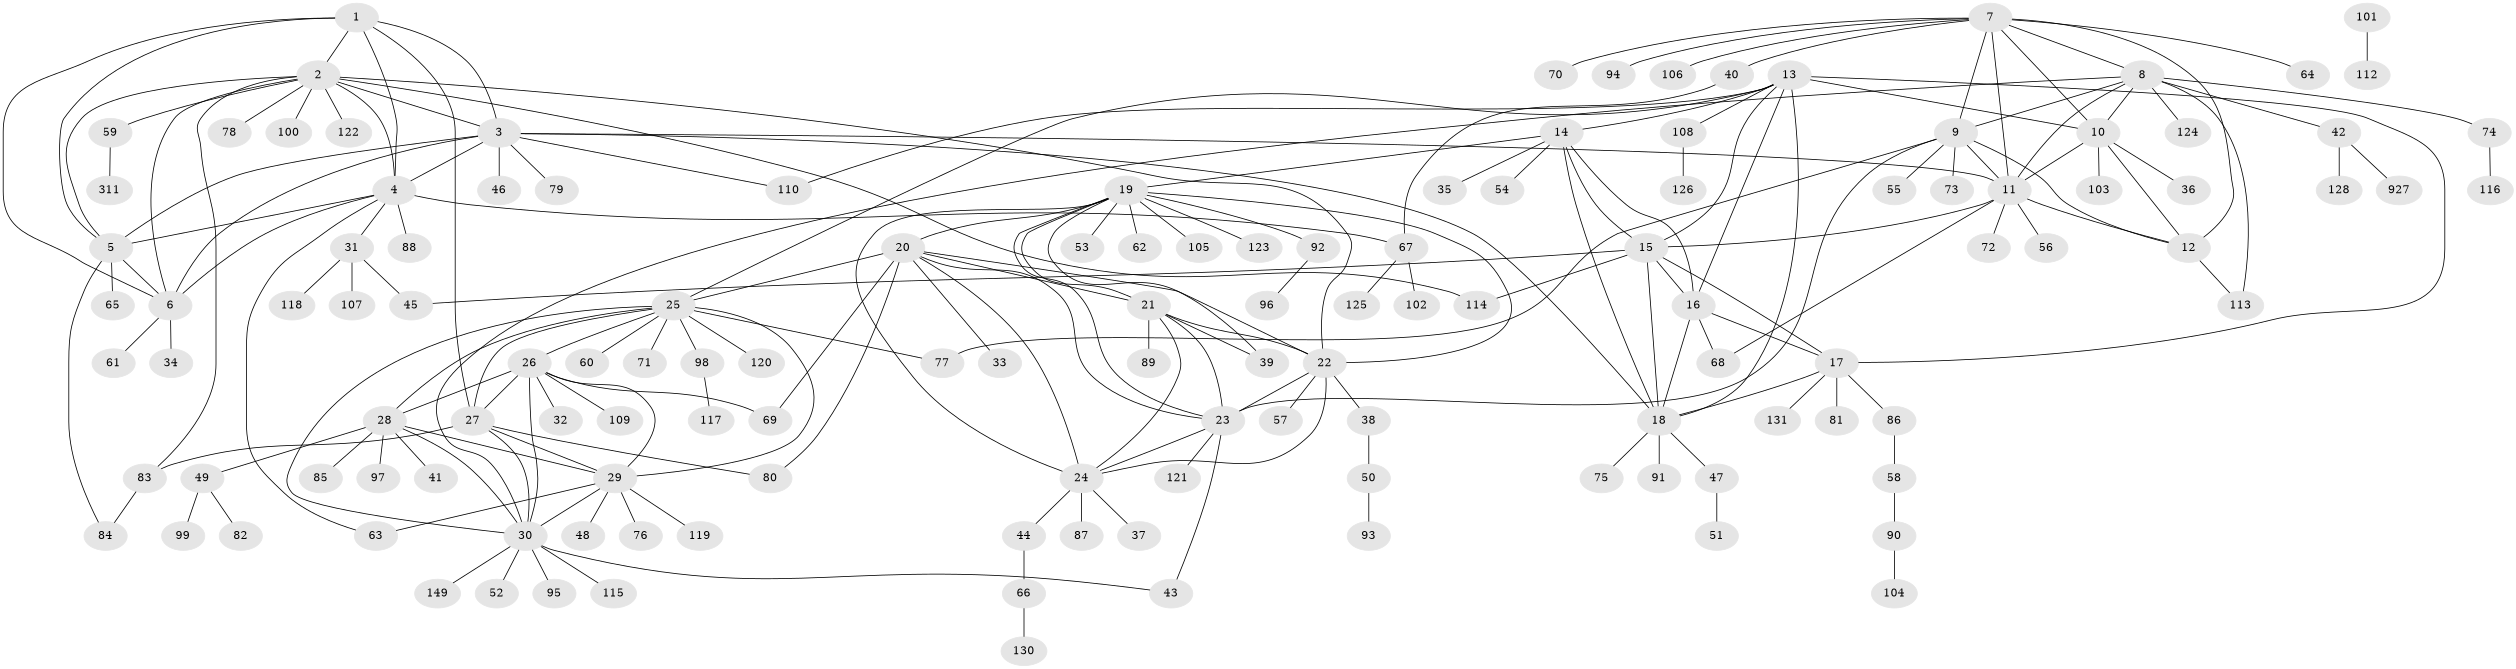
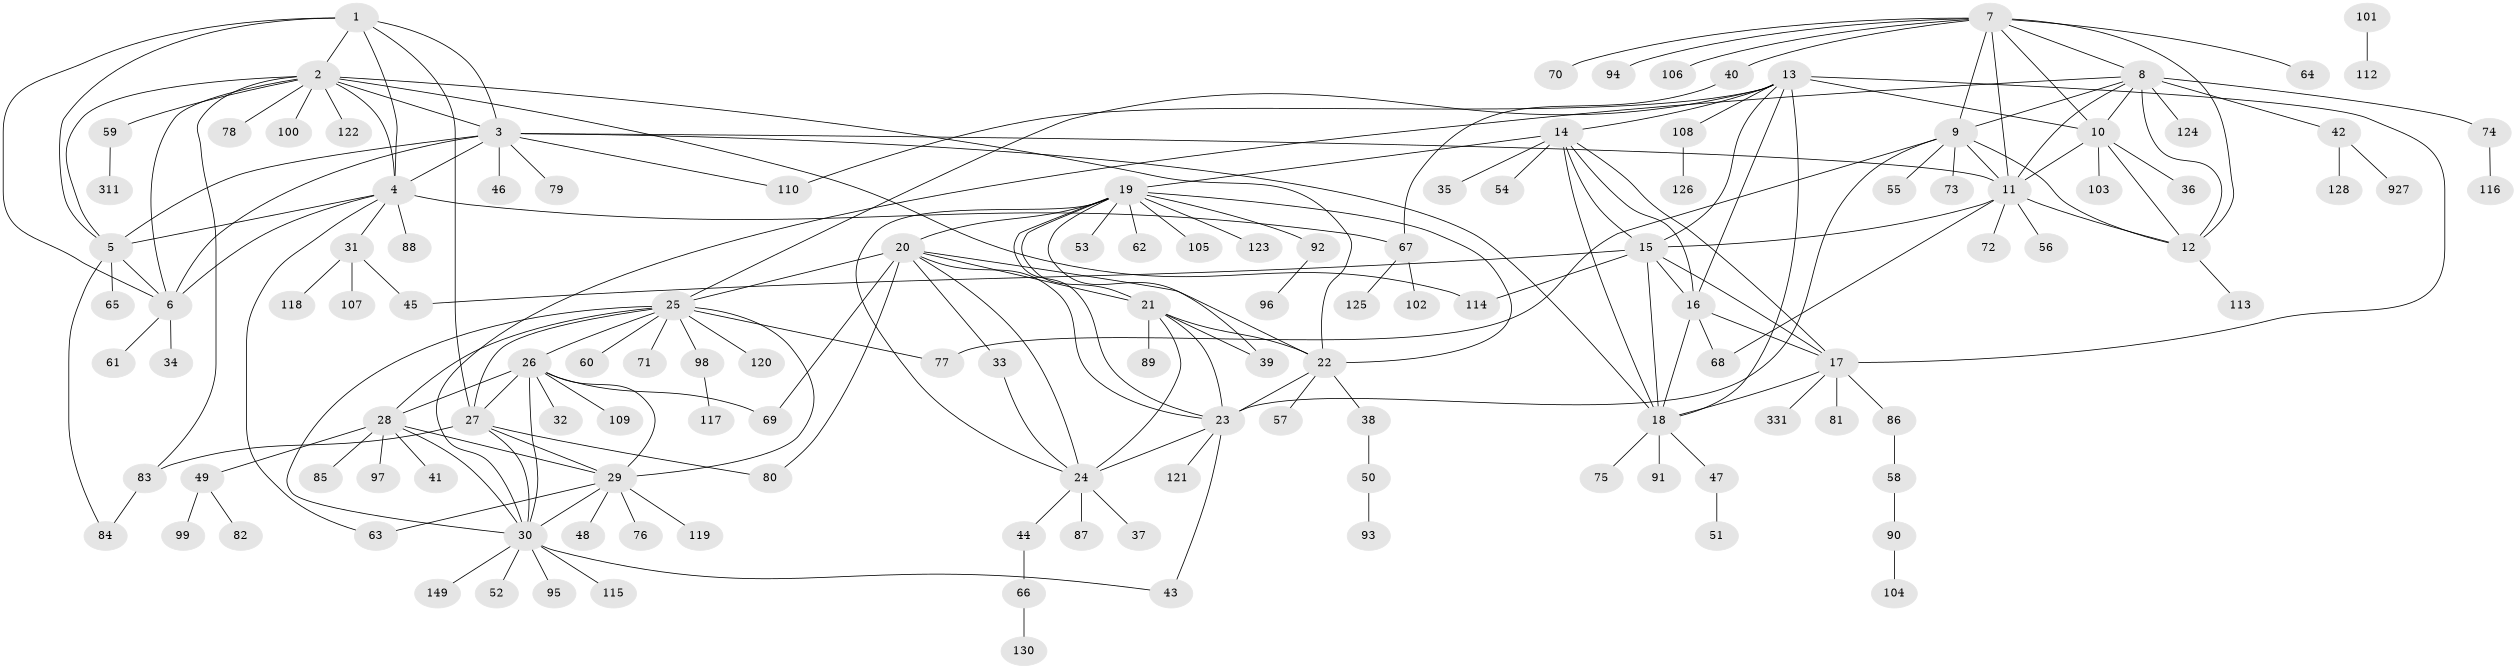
(2241, 168) -> (2191, 161)
none -> (1698, 237)
(1778, 421) -> (1778, 421)
(1240, 463) -> (1028, 428)
